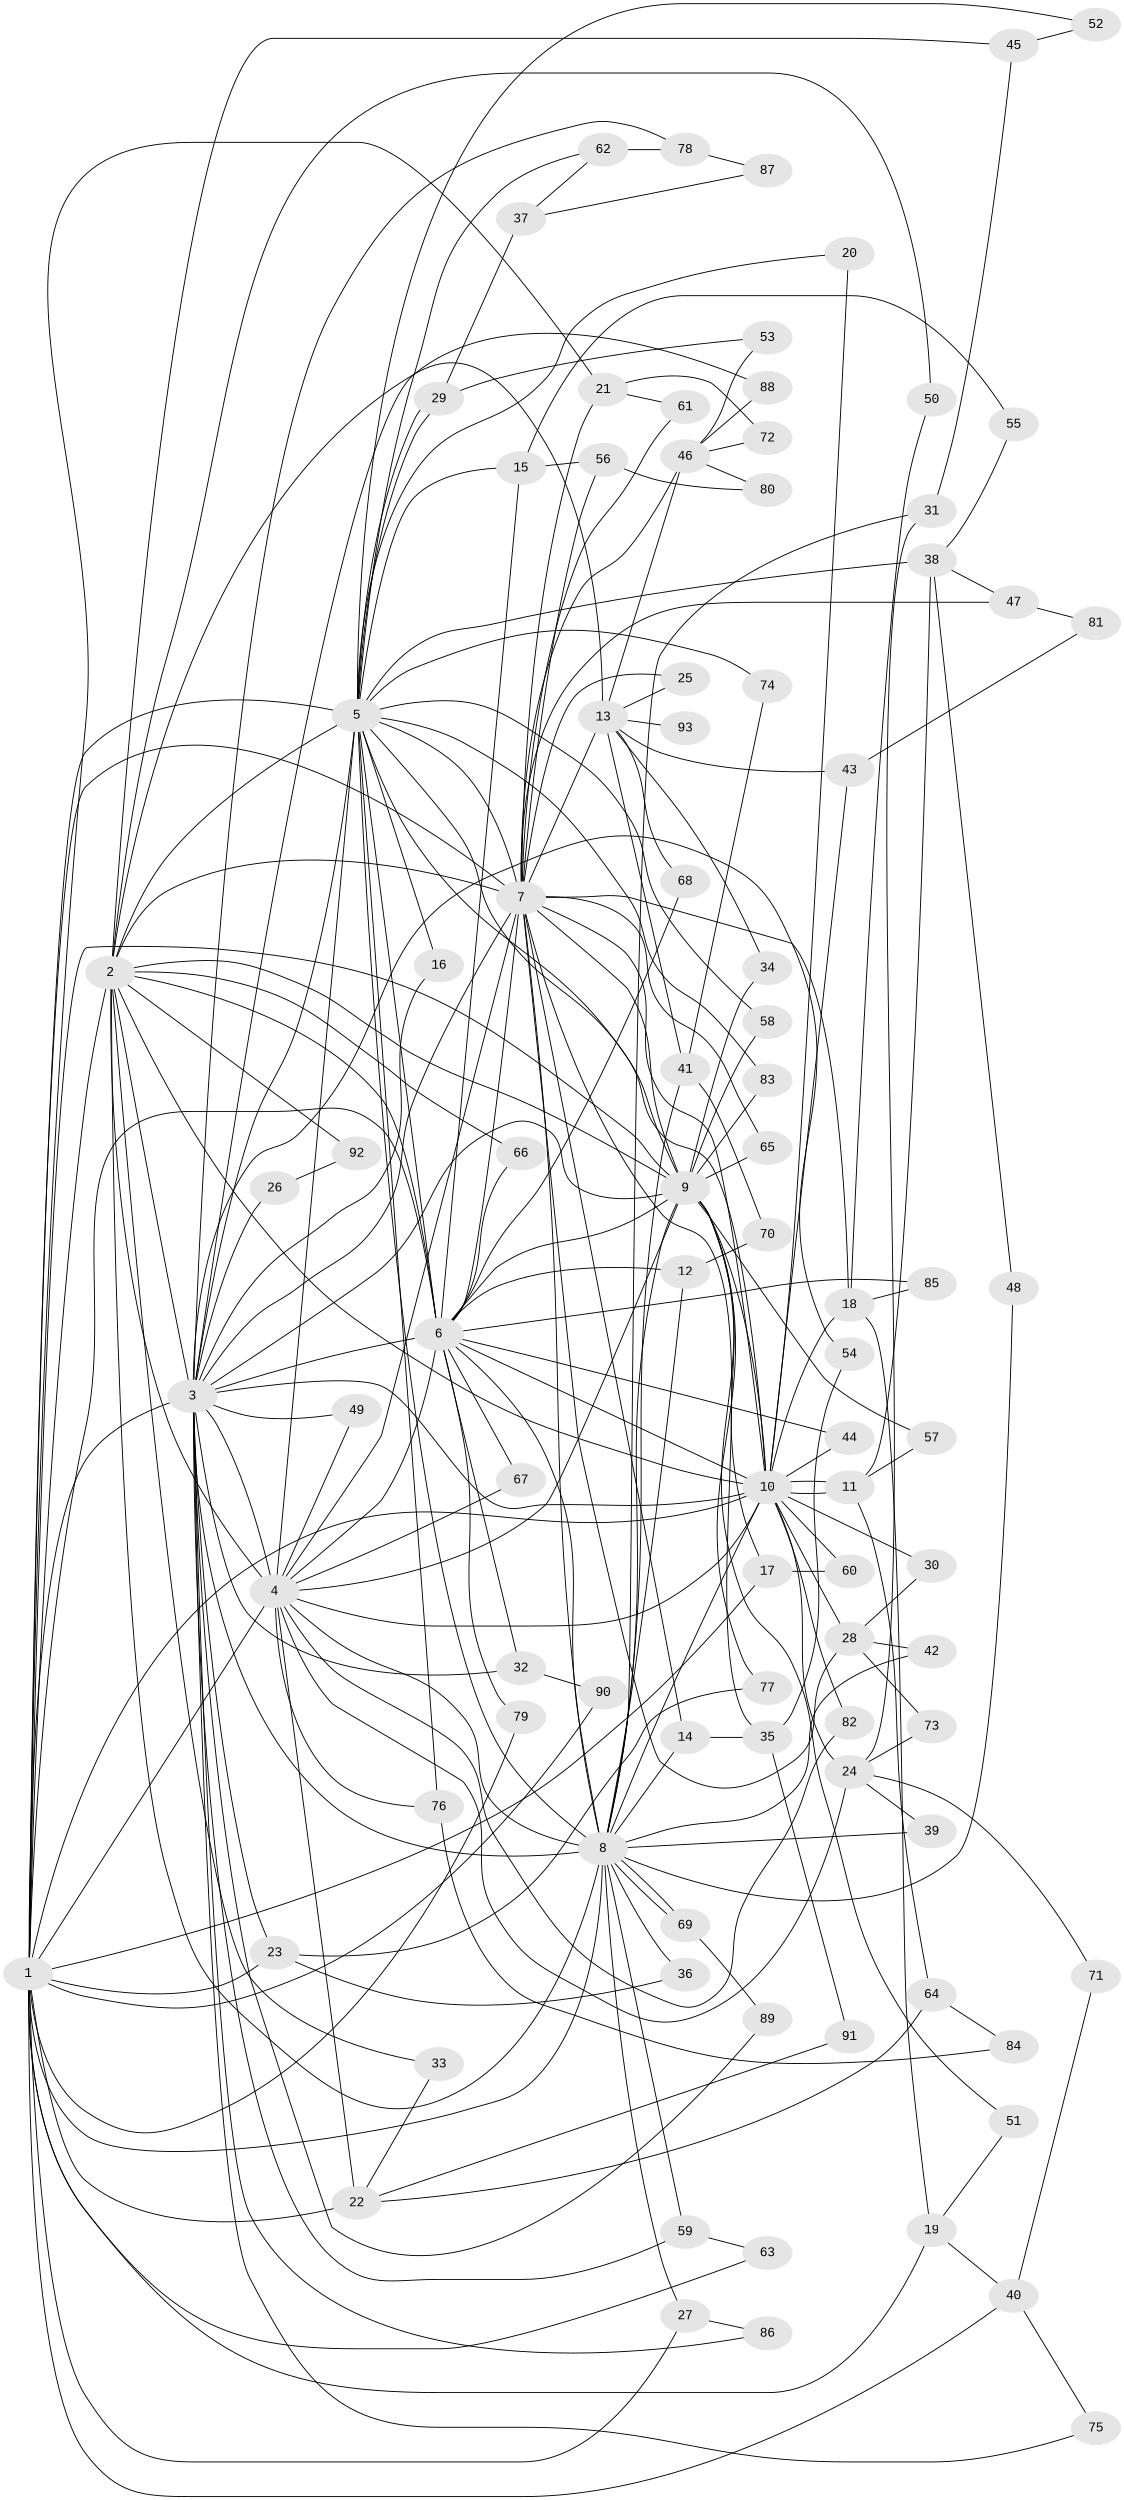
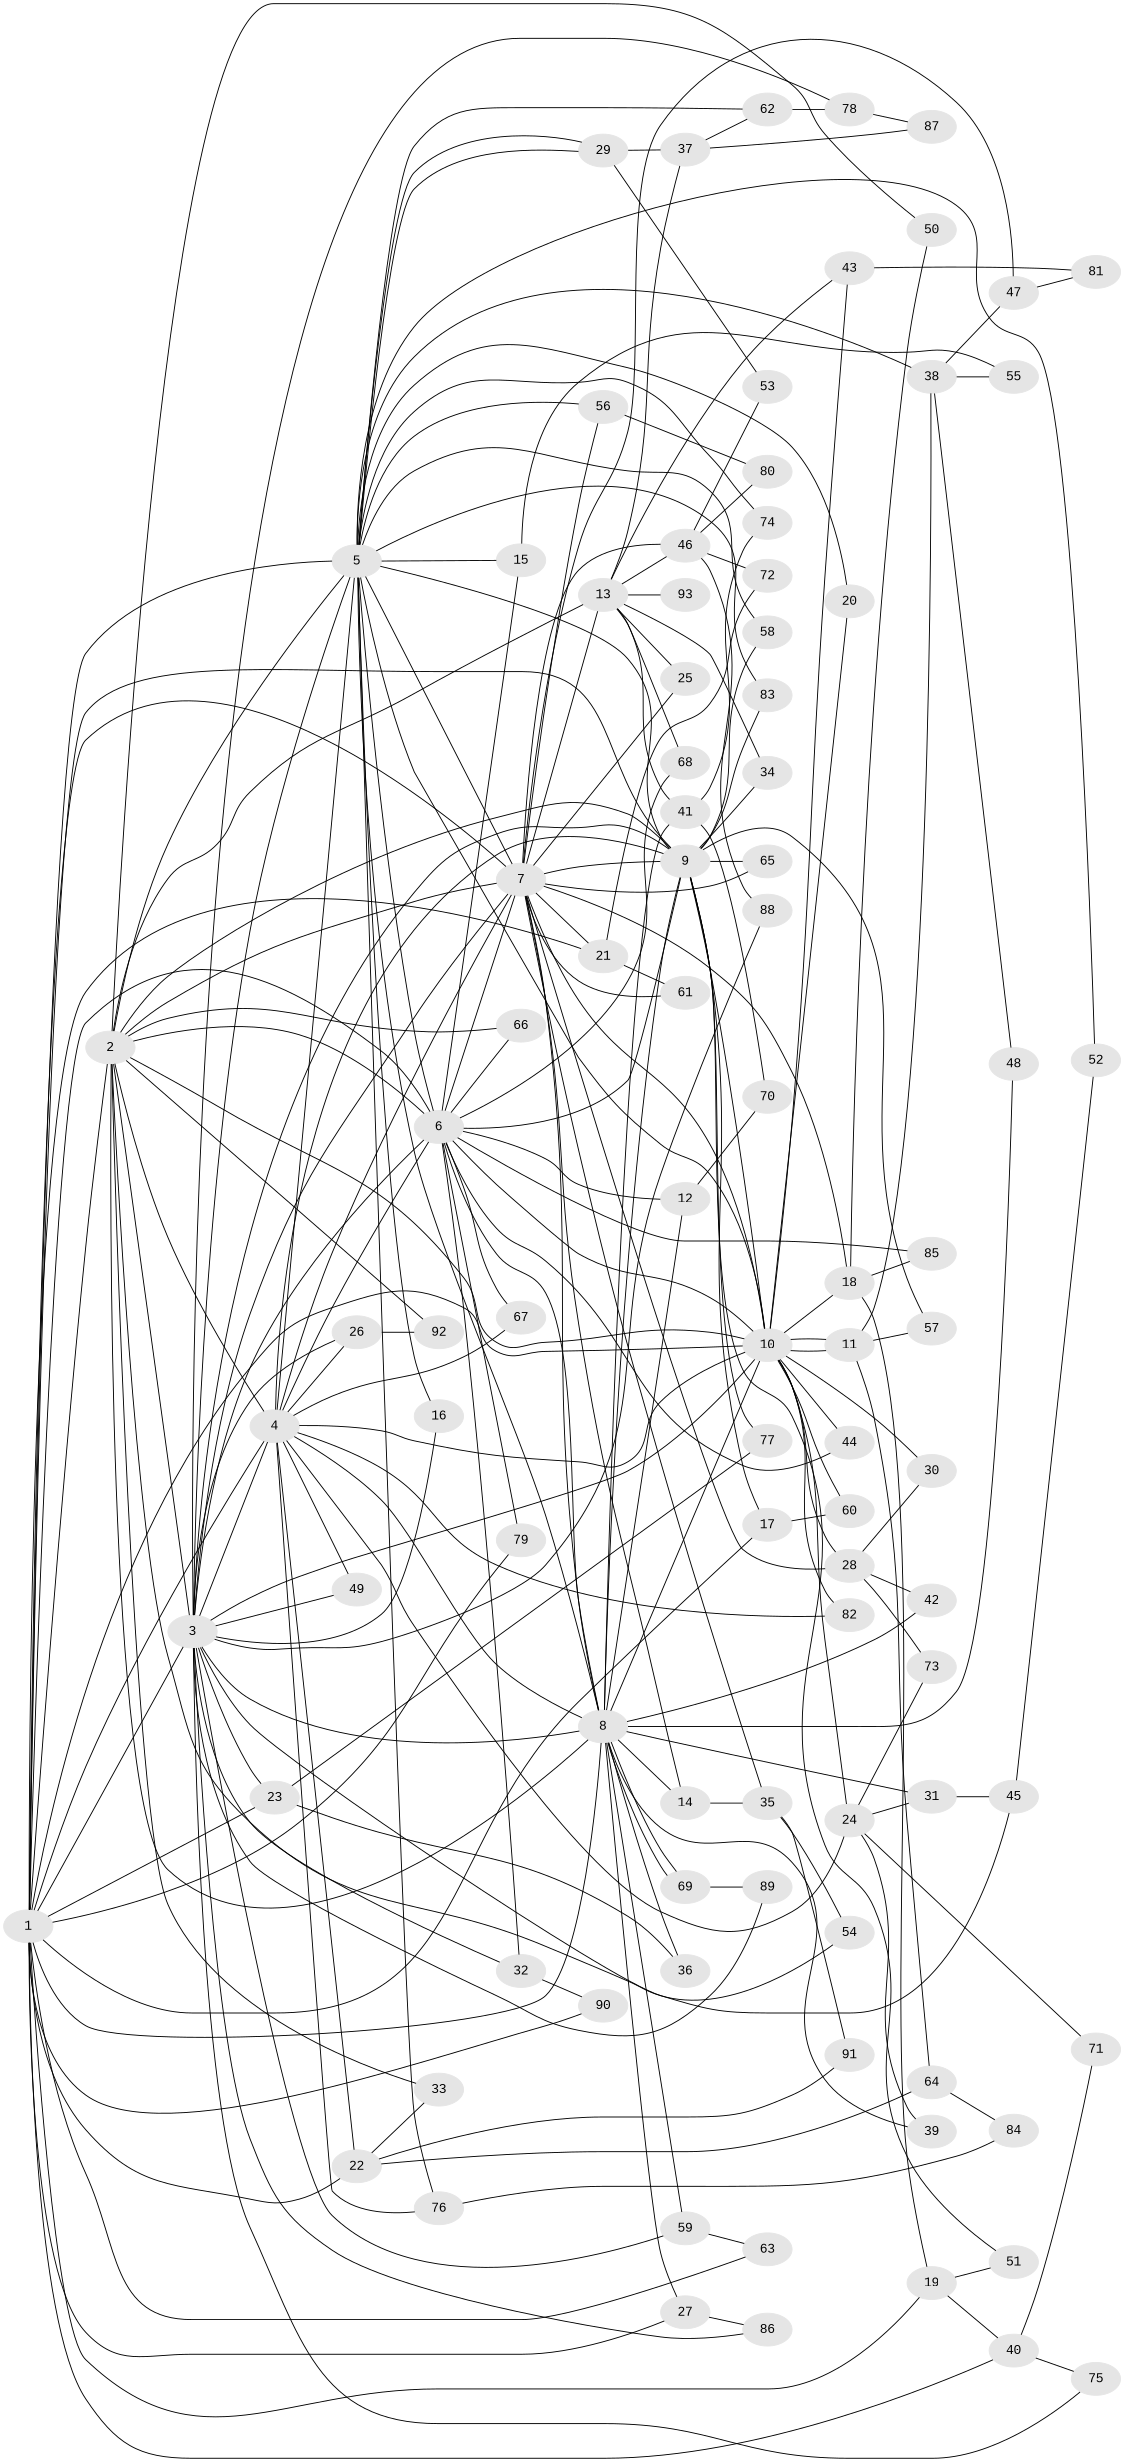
none -> (647, 384)
(562, 464) -> (434, 424)
none -> (316, 1379)
